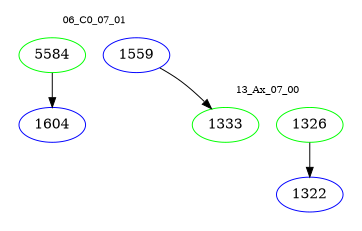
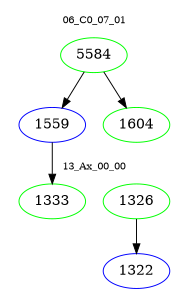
none -> (76, 86)
(268, 91) -> (94, 167)
(52, 125) -> (136, 125)
